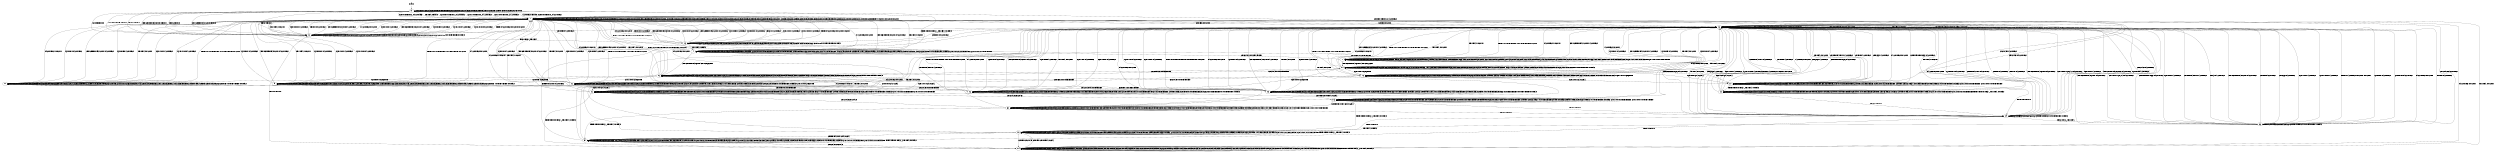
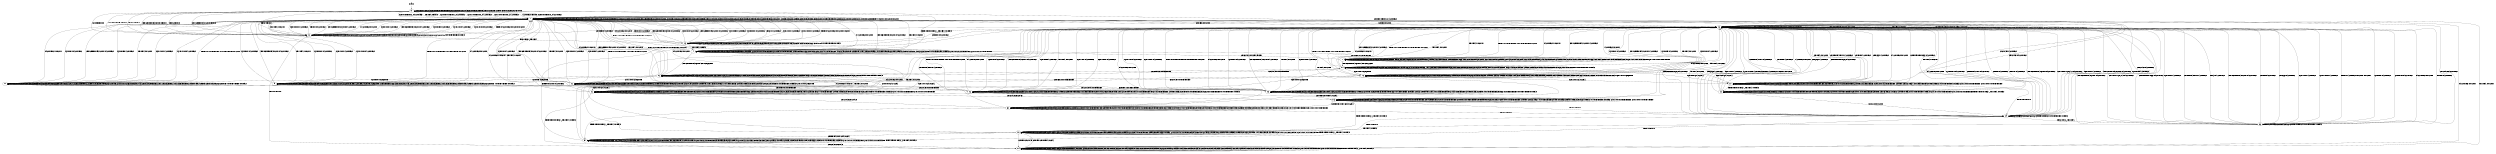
(1015, 28) -> (1014, 28)
(1876, 104) -> (1876, 104)
